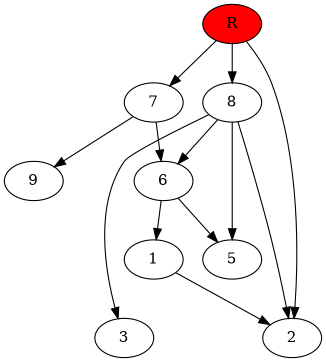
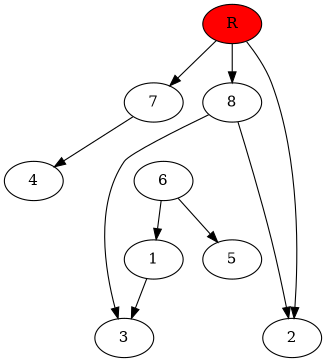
(157, 133) -> none
(202, 138) -> none
(232, 175) -> none
(34, 181) -> (34, 181)
(218, 296) -> (141, 293)
